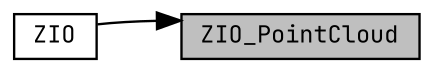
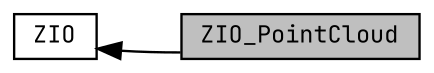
(127, 22) -> (151, 52)
